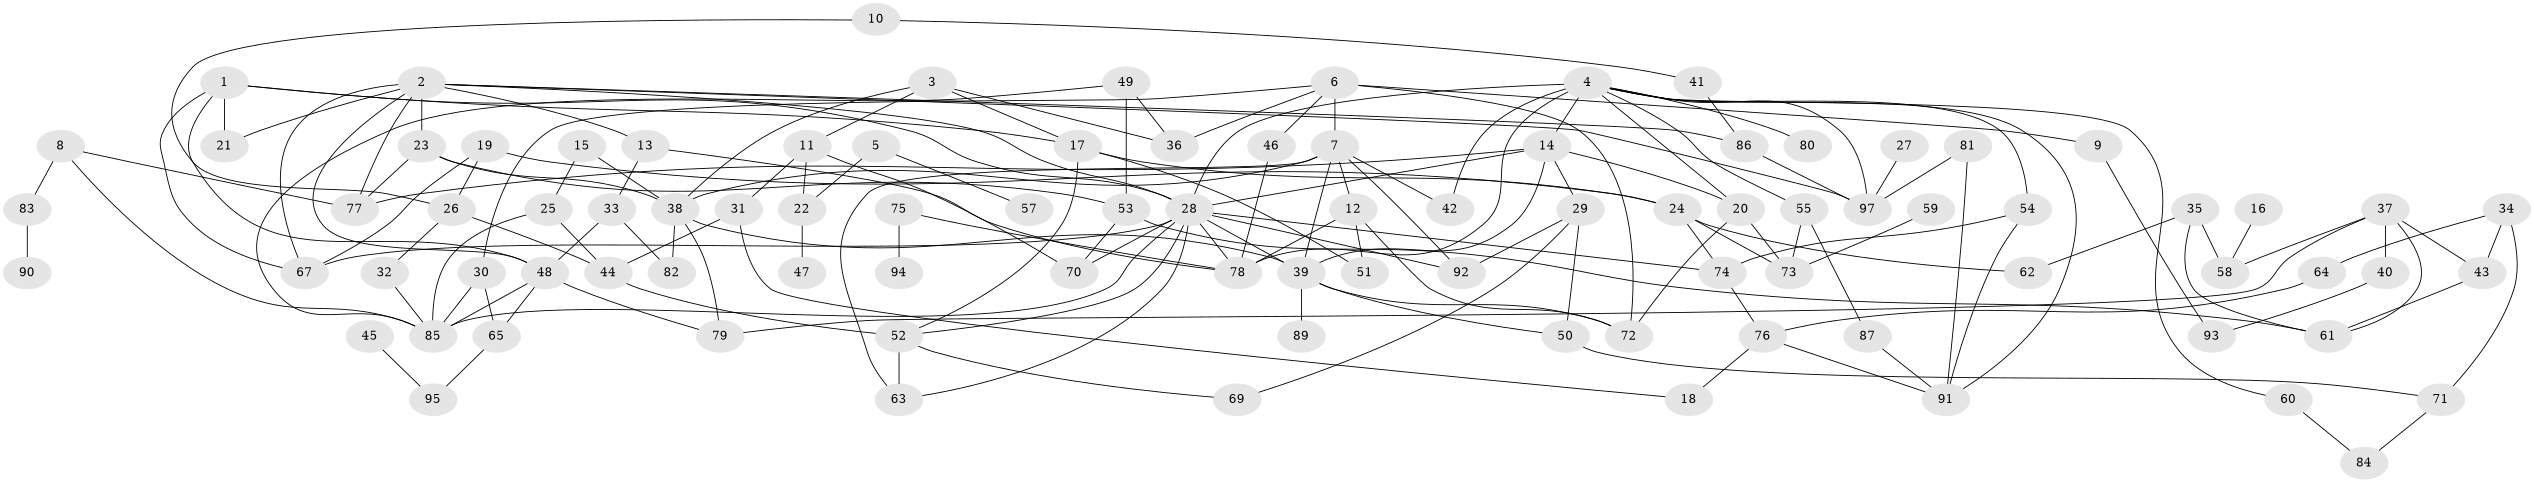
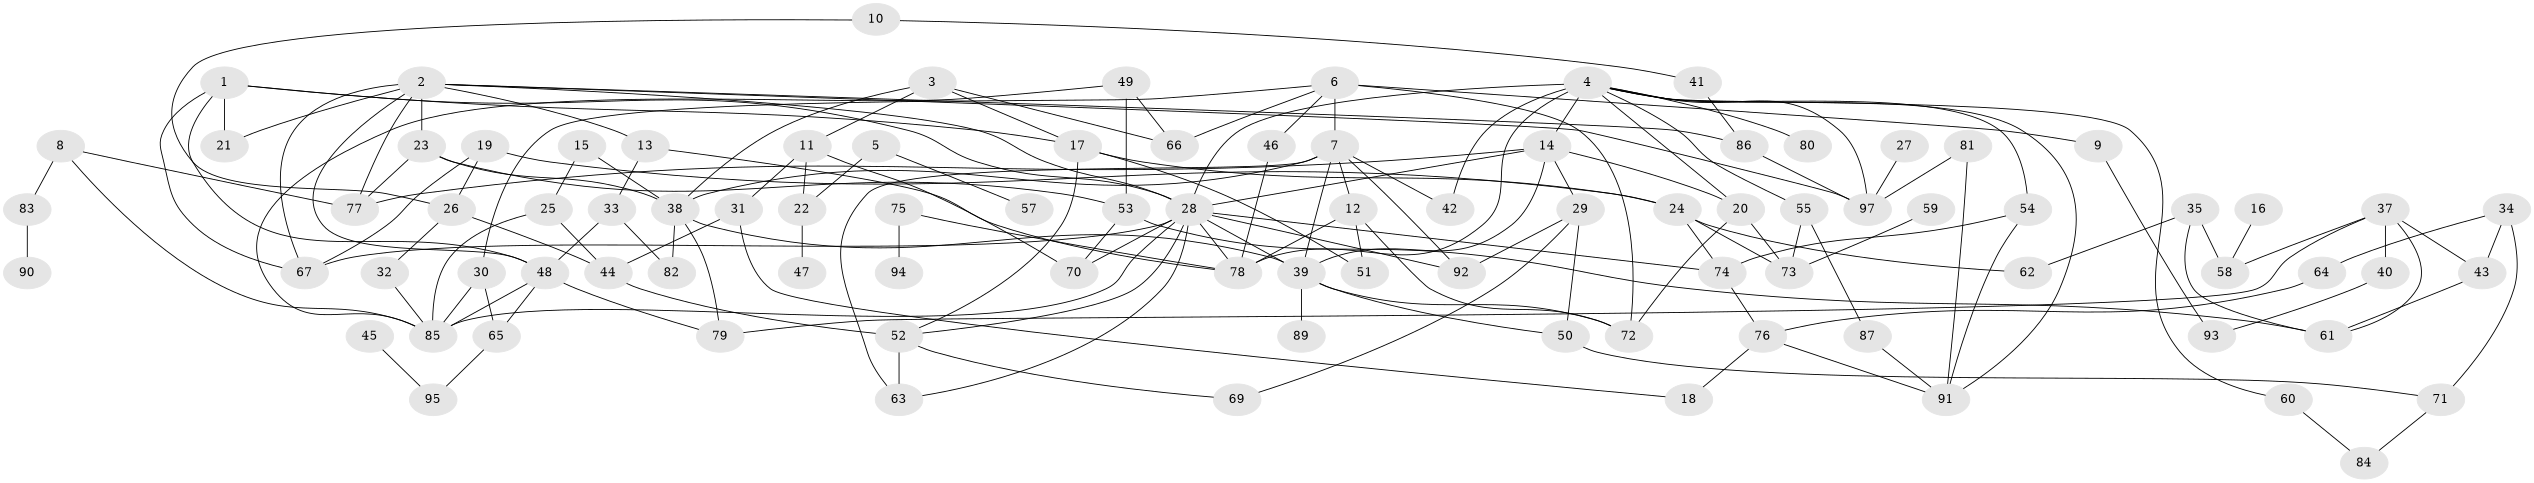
(1175, 146) -> (1175, 146)
